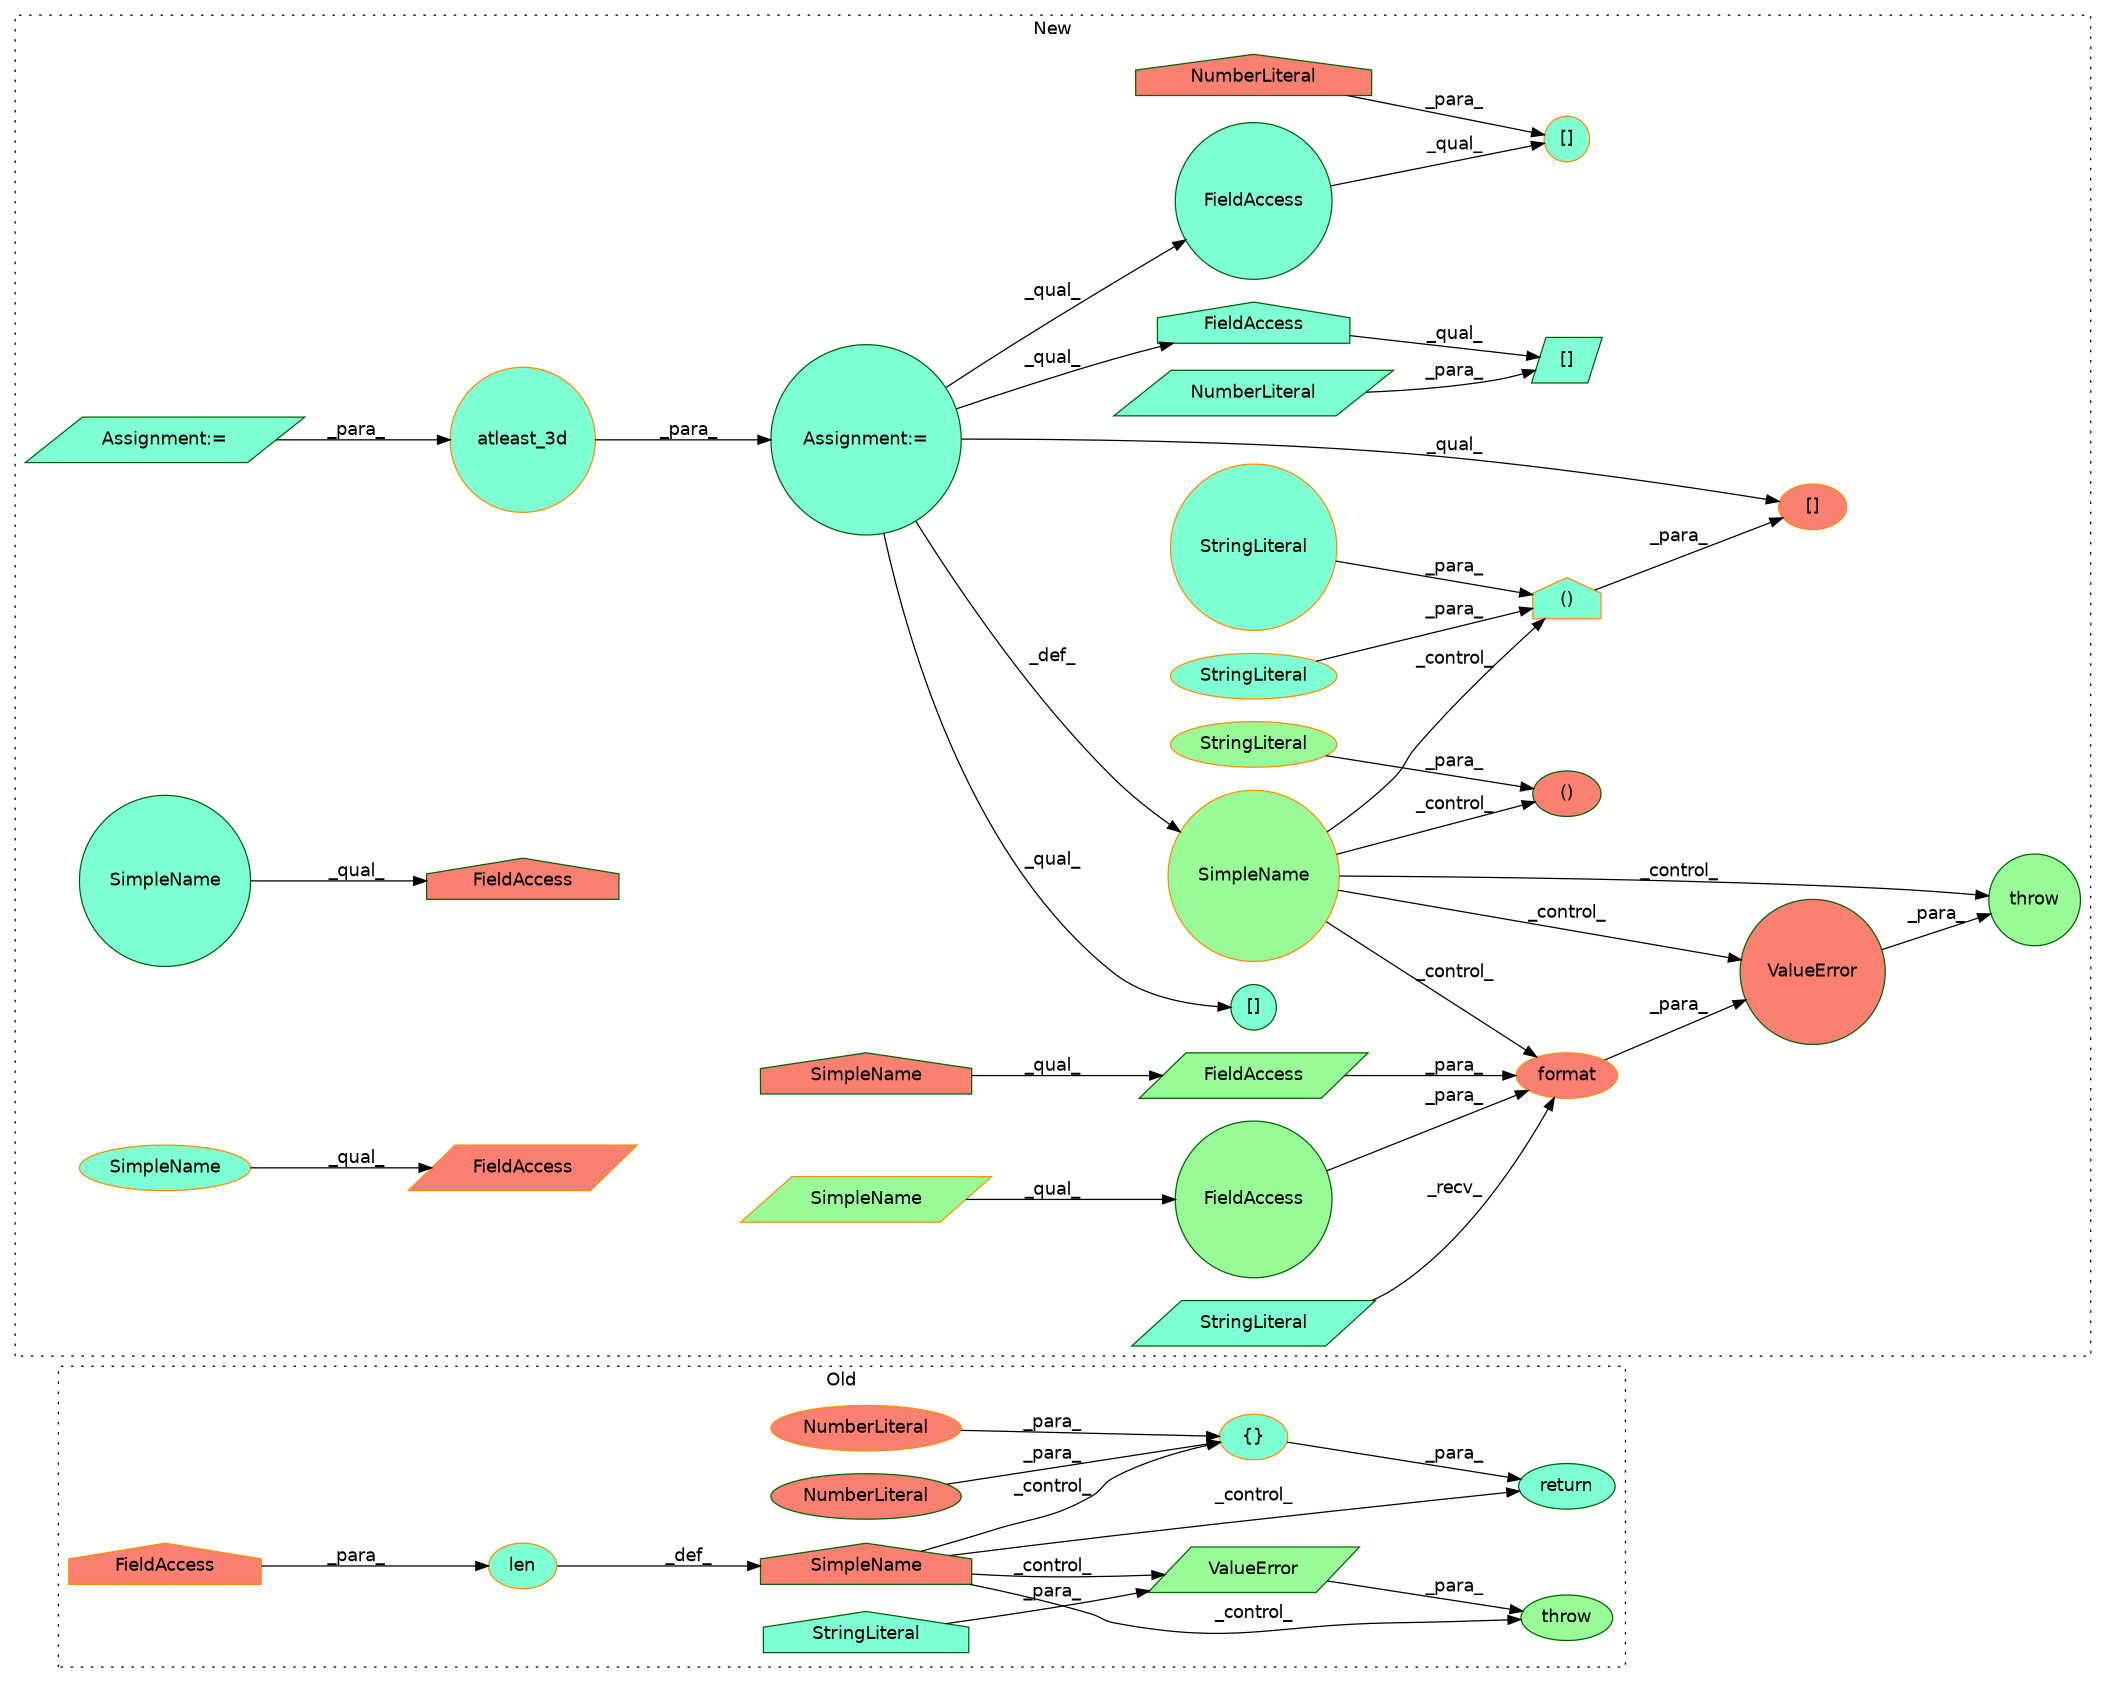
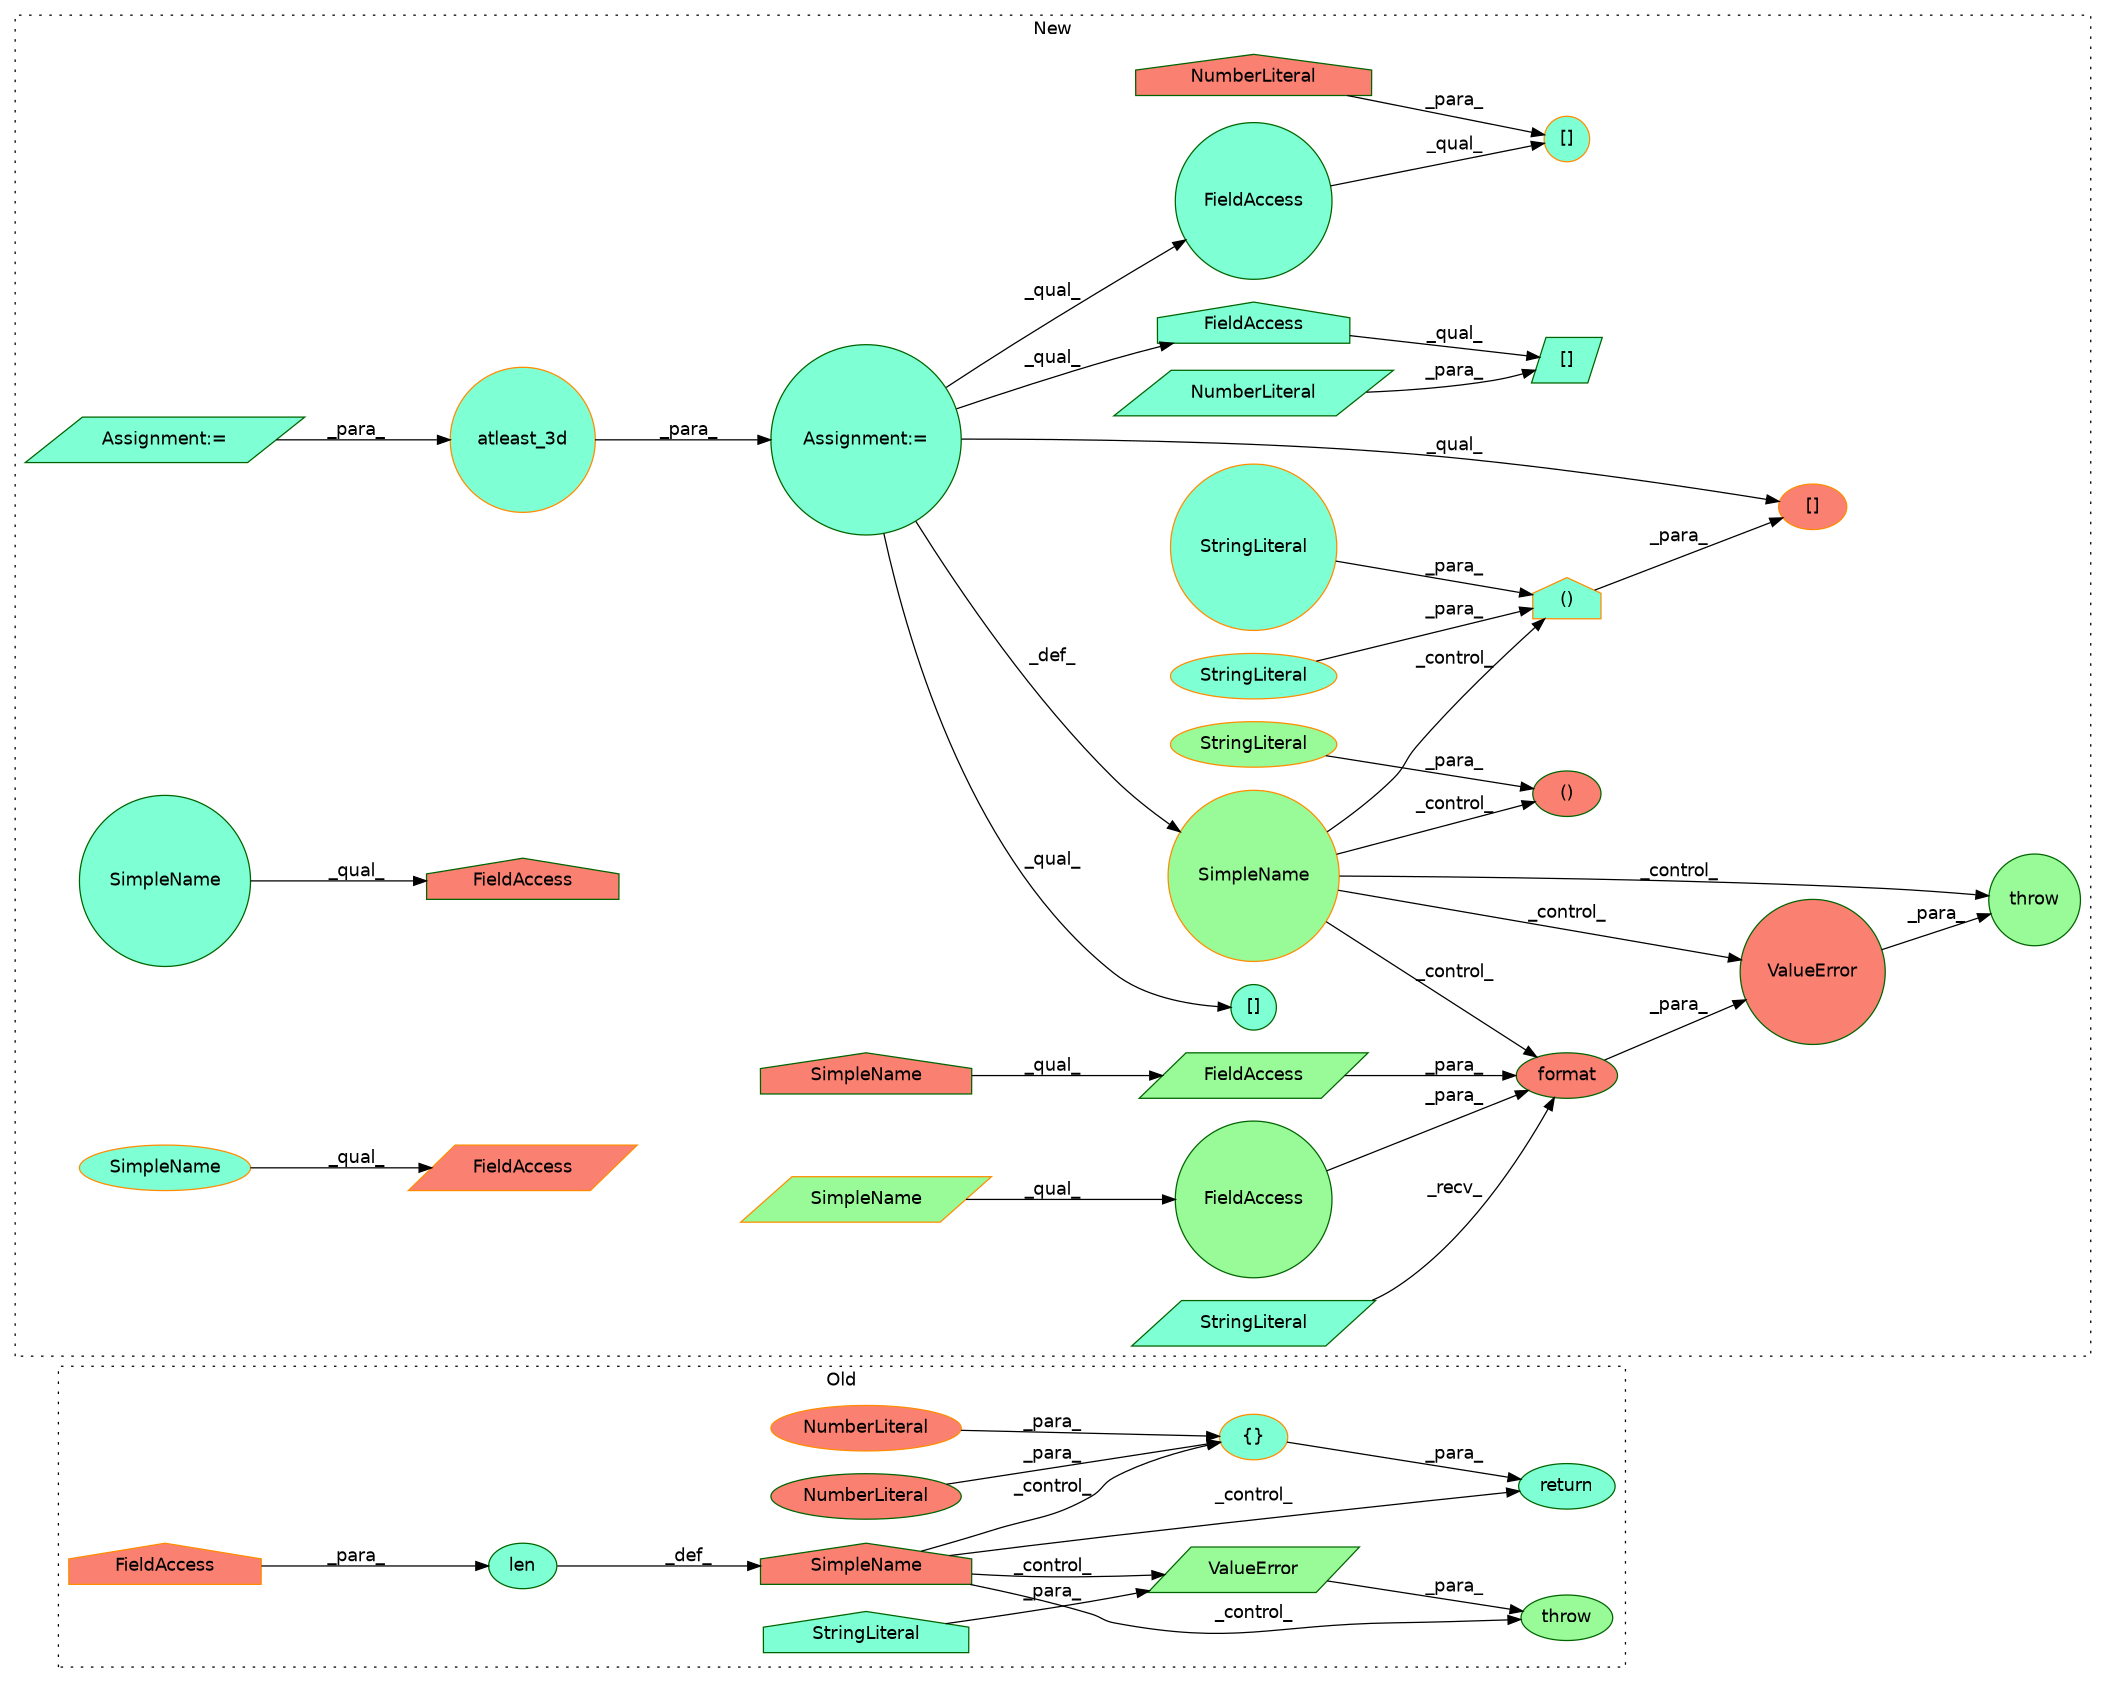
(1567, 1076) -> (1567, 1076)
(523, 1566) -> (523, 1566)
